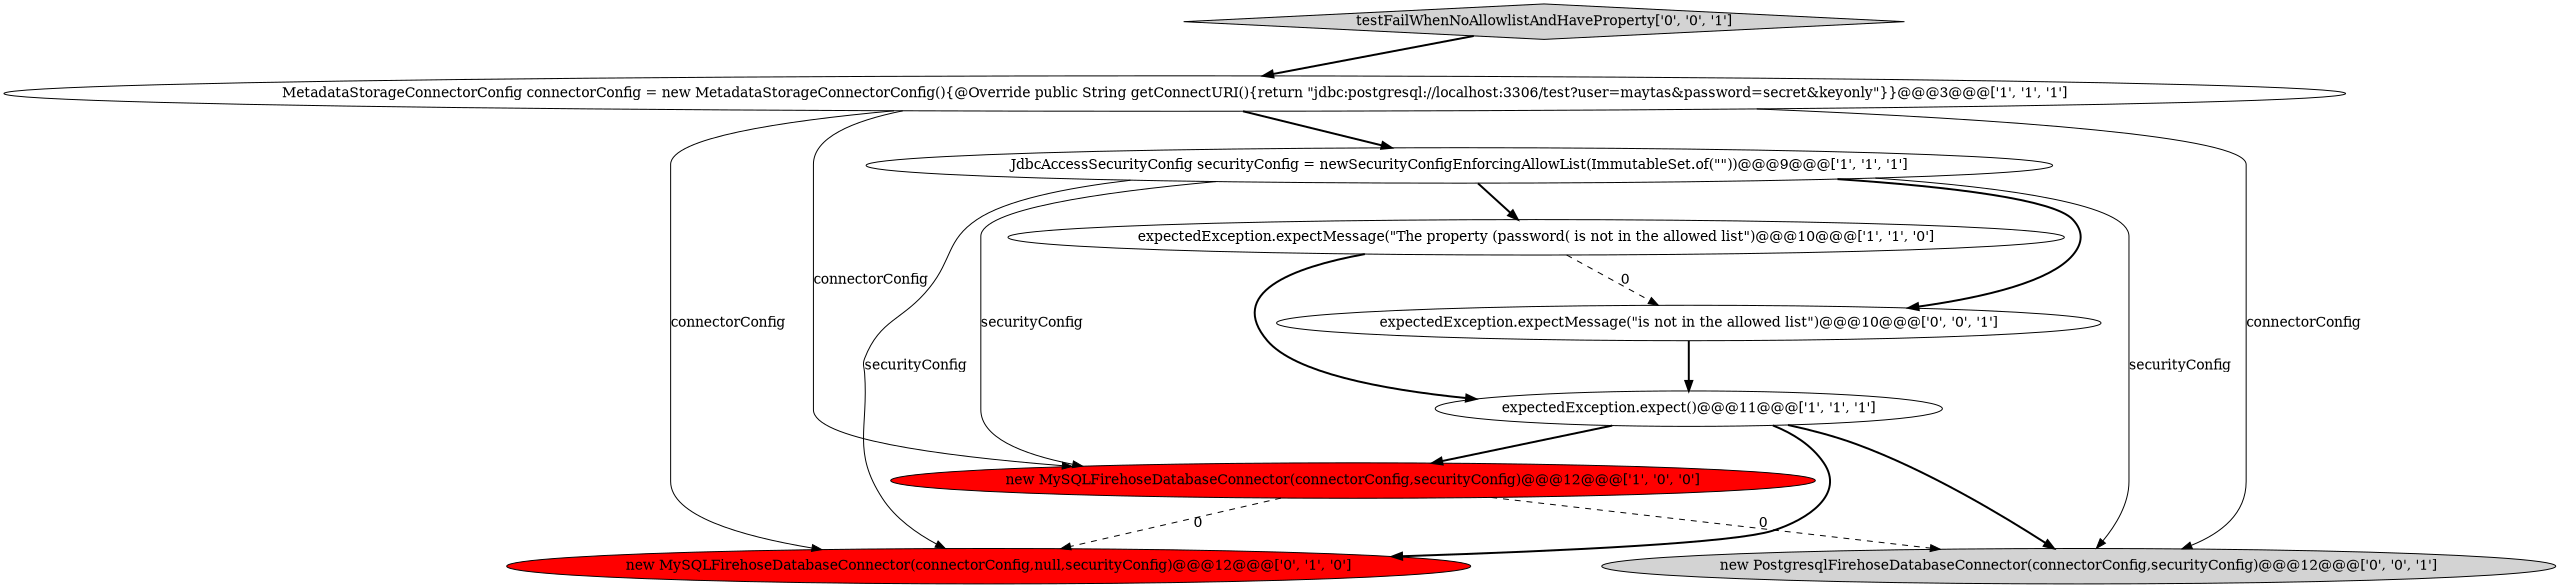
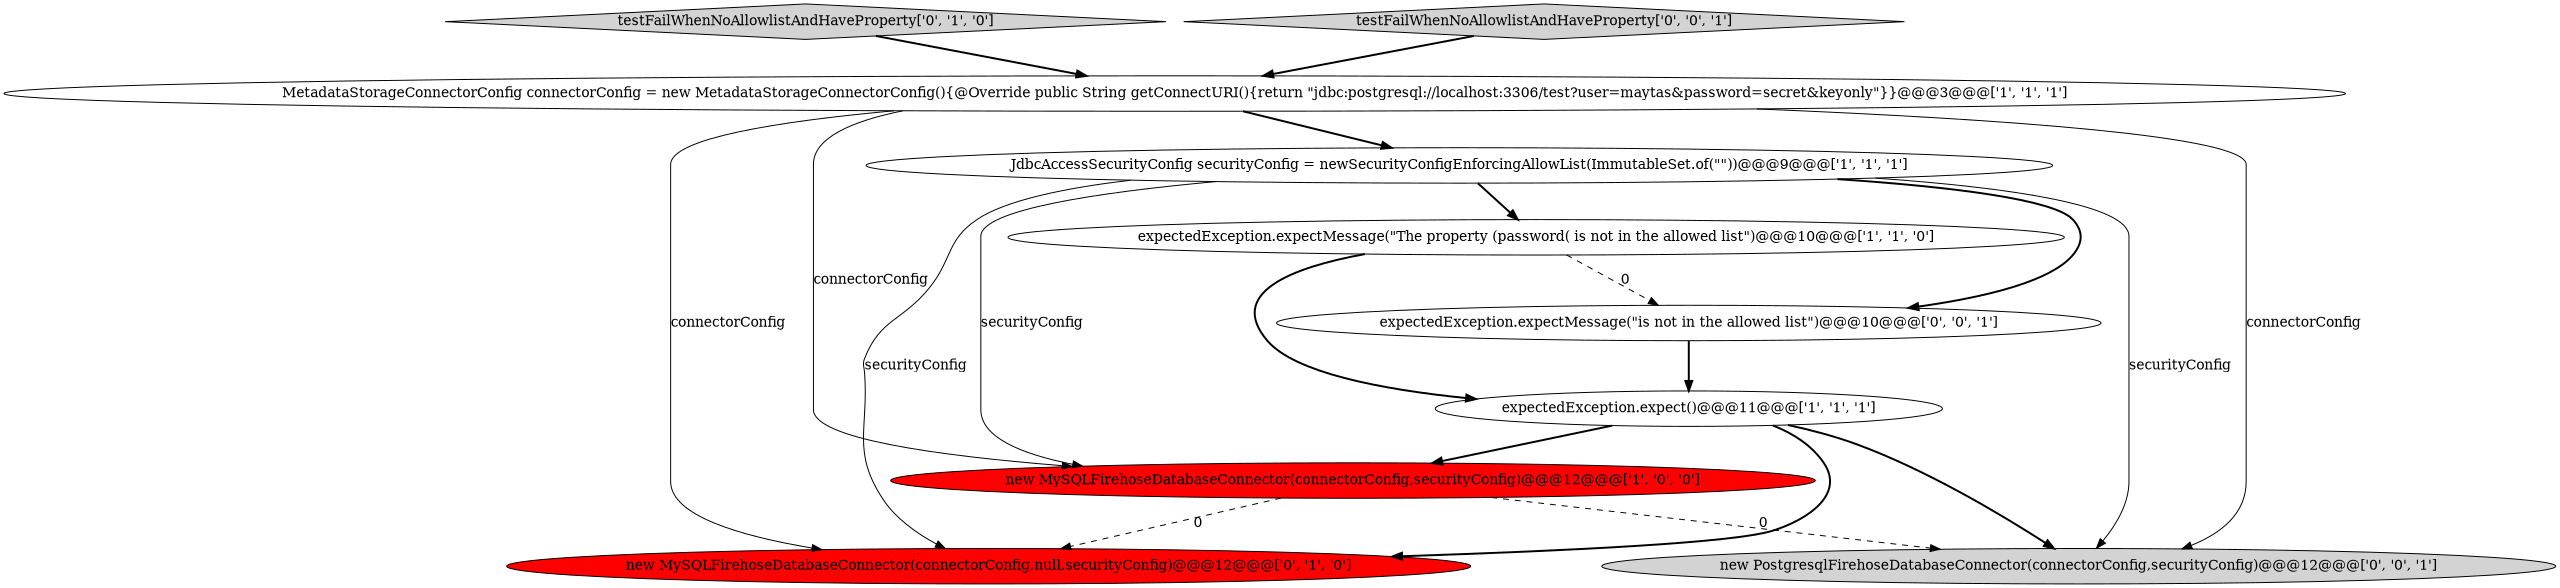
none -> (806, 22)
